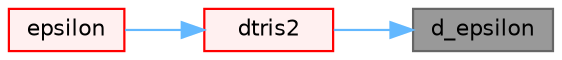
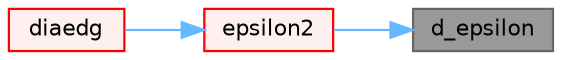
(67, 30) -> (67, 30)
(269, 30) -> (269, 30)
